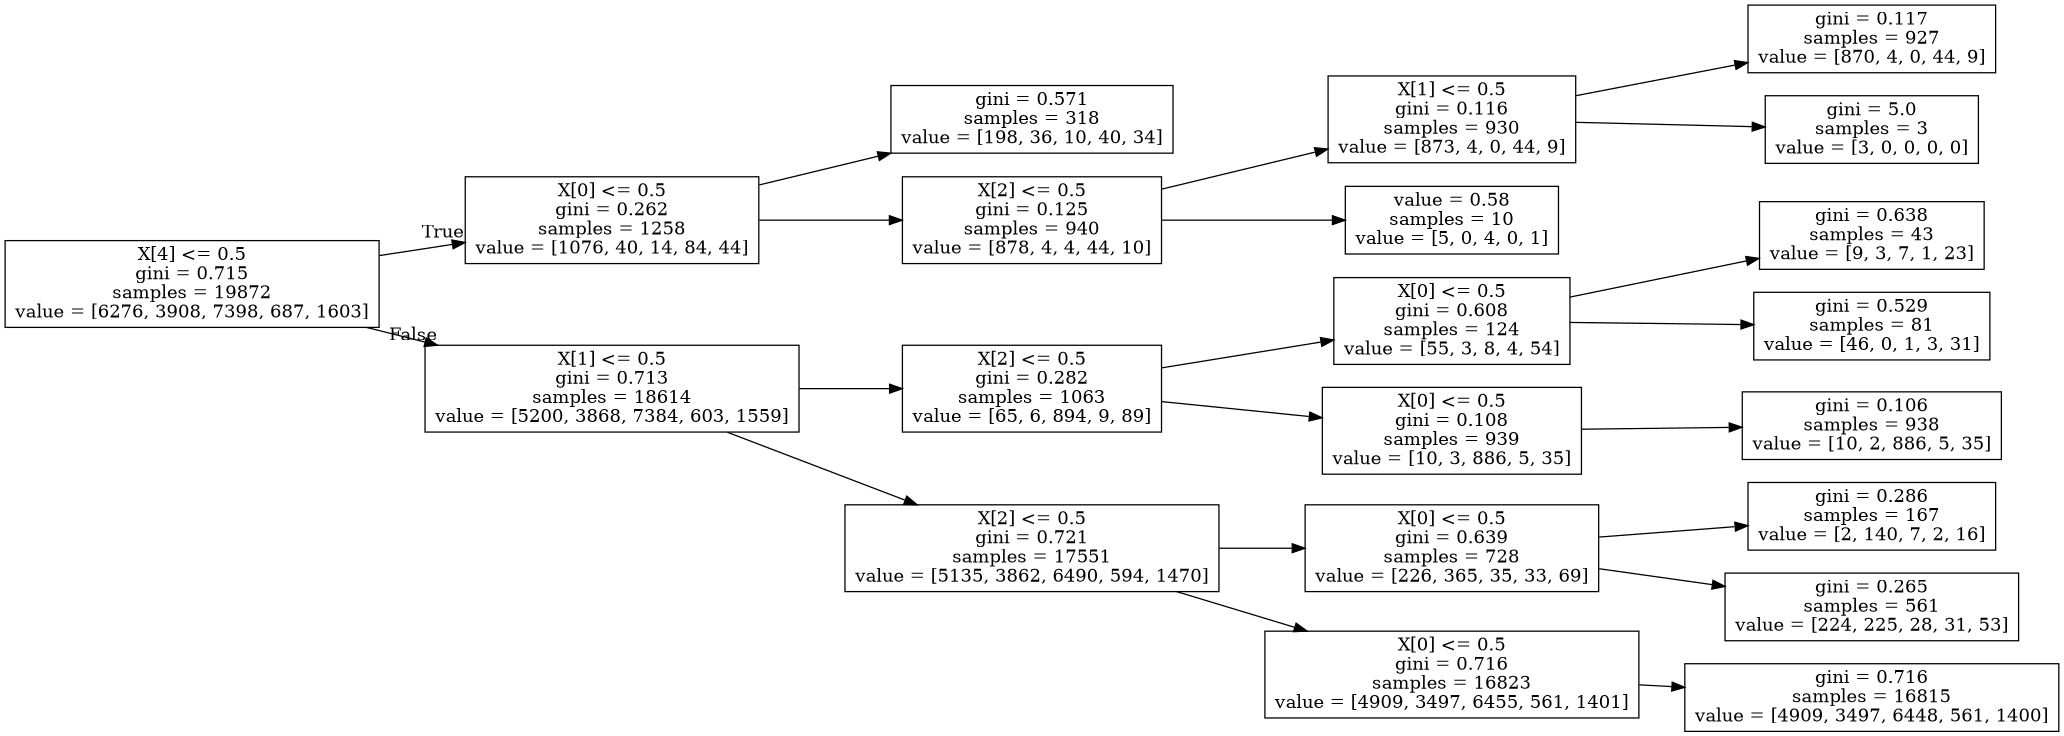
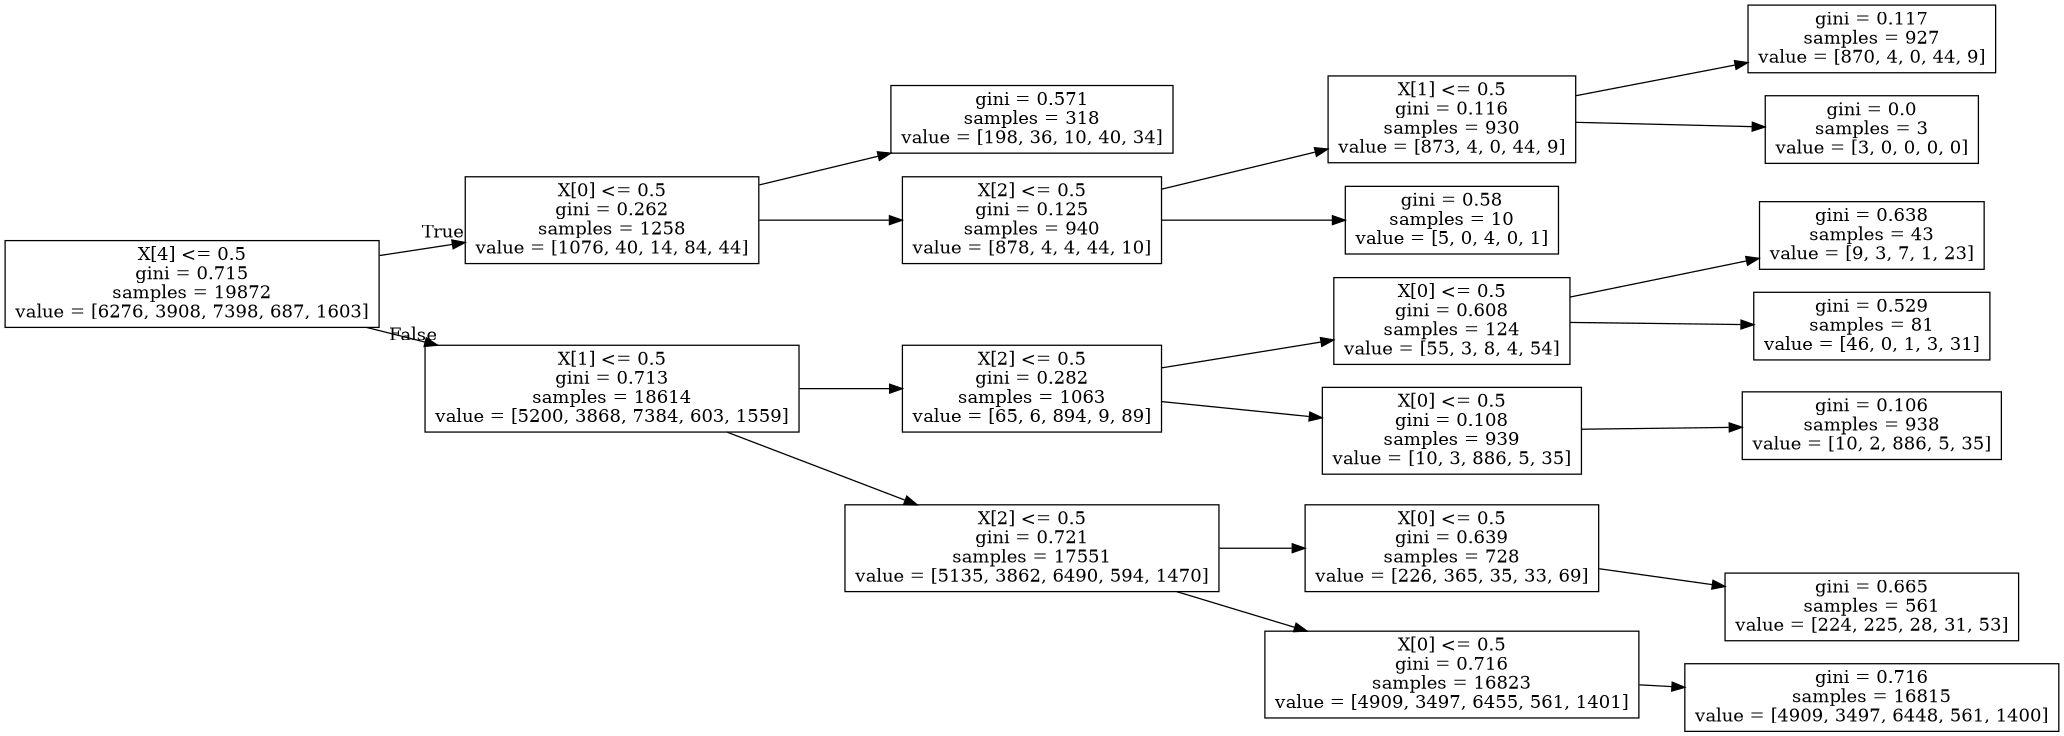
(1872, 130) -> (1872, 130)
(1452, 220) -> (1452, 220)
(1872, 516) -> none
(1872, 607) -> (1872, 607)
